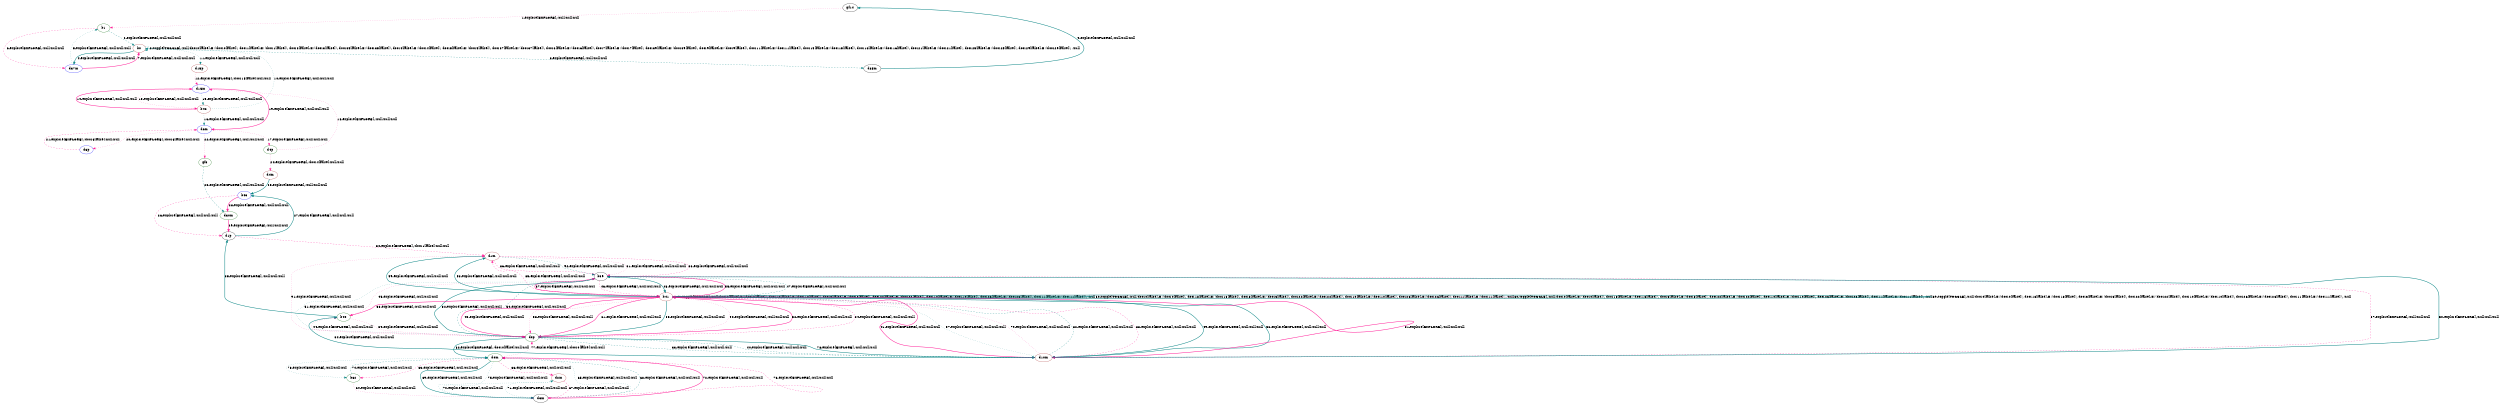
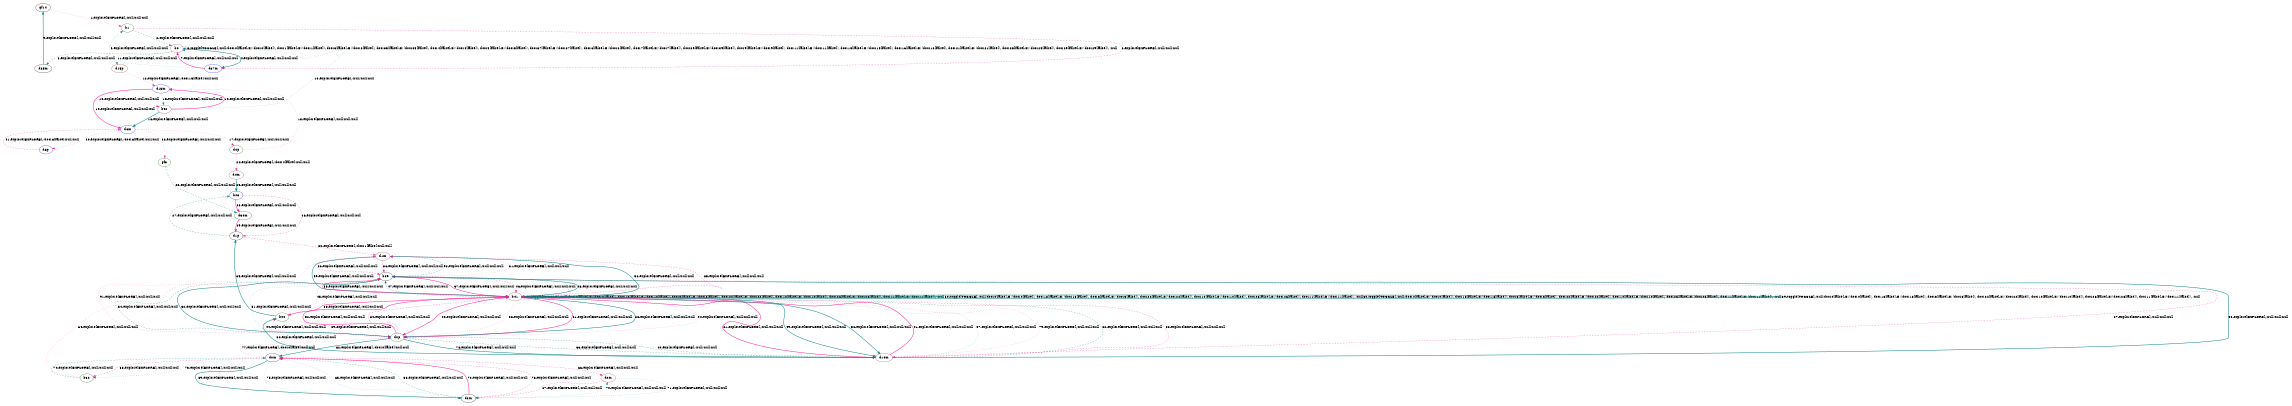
(204, 118) -> (147, 119)
(291, 224) -> (170, 218)
(495, 358) -> (273, 358)
(439, 396) -> (177, 287)
